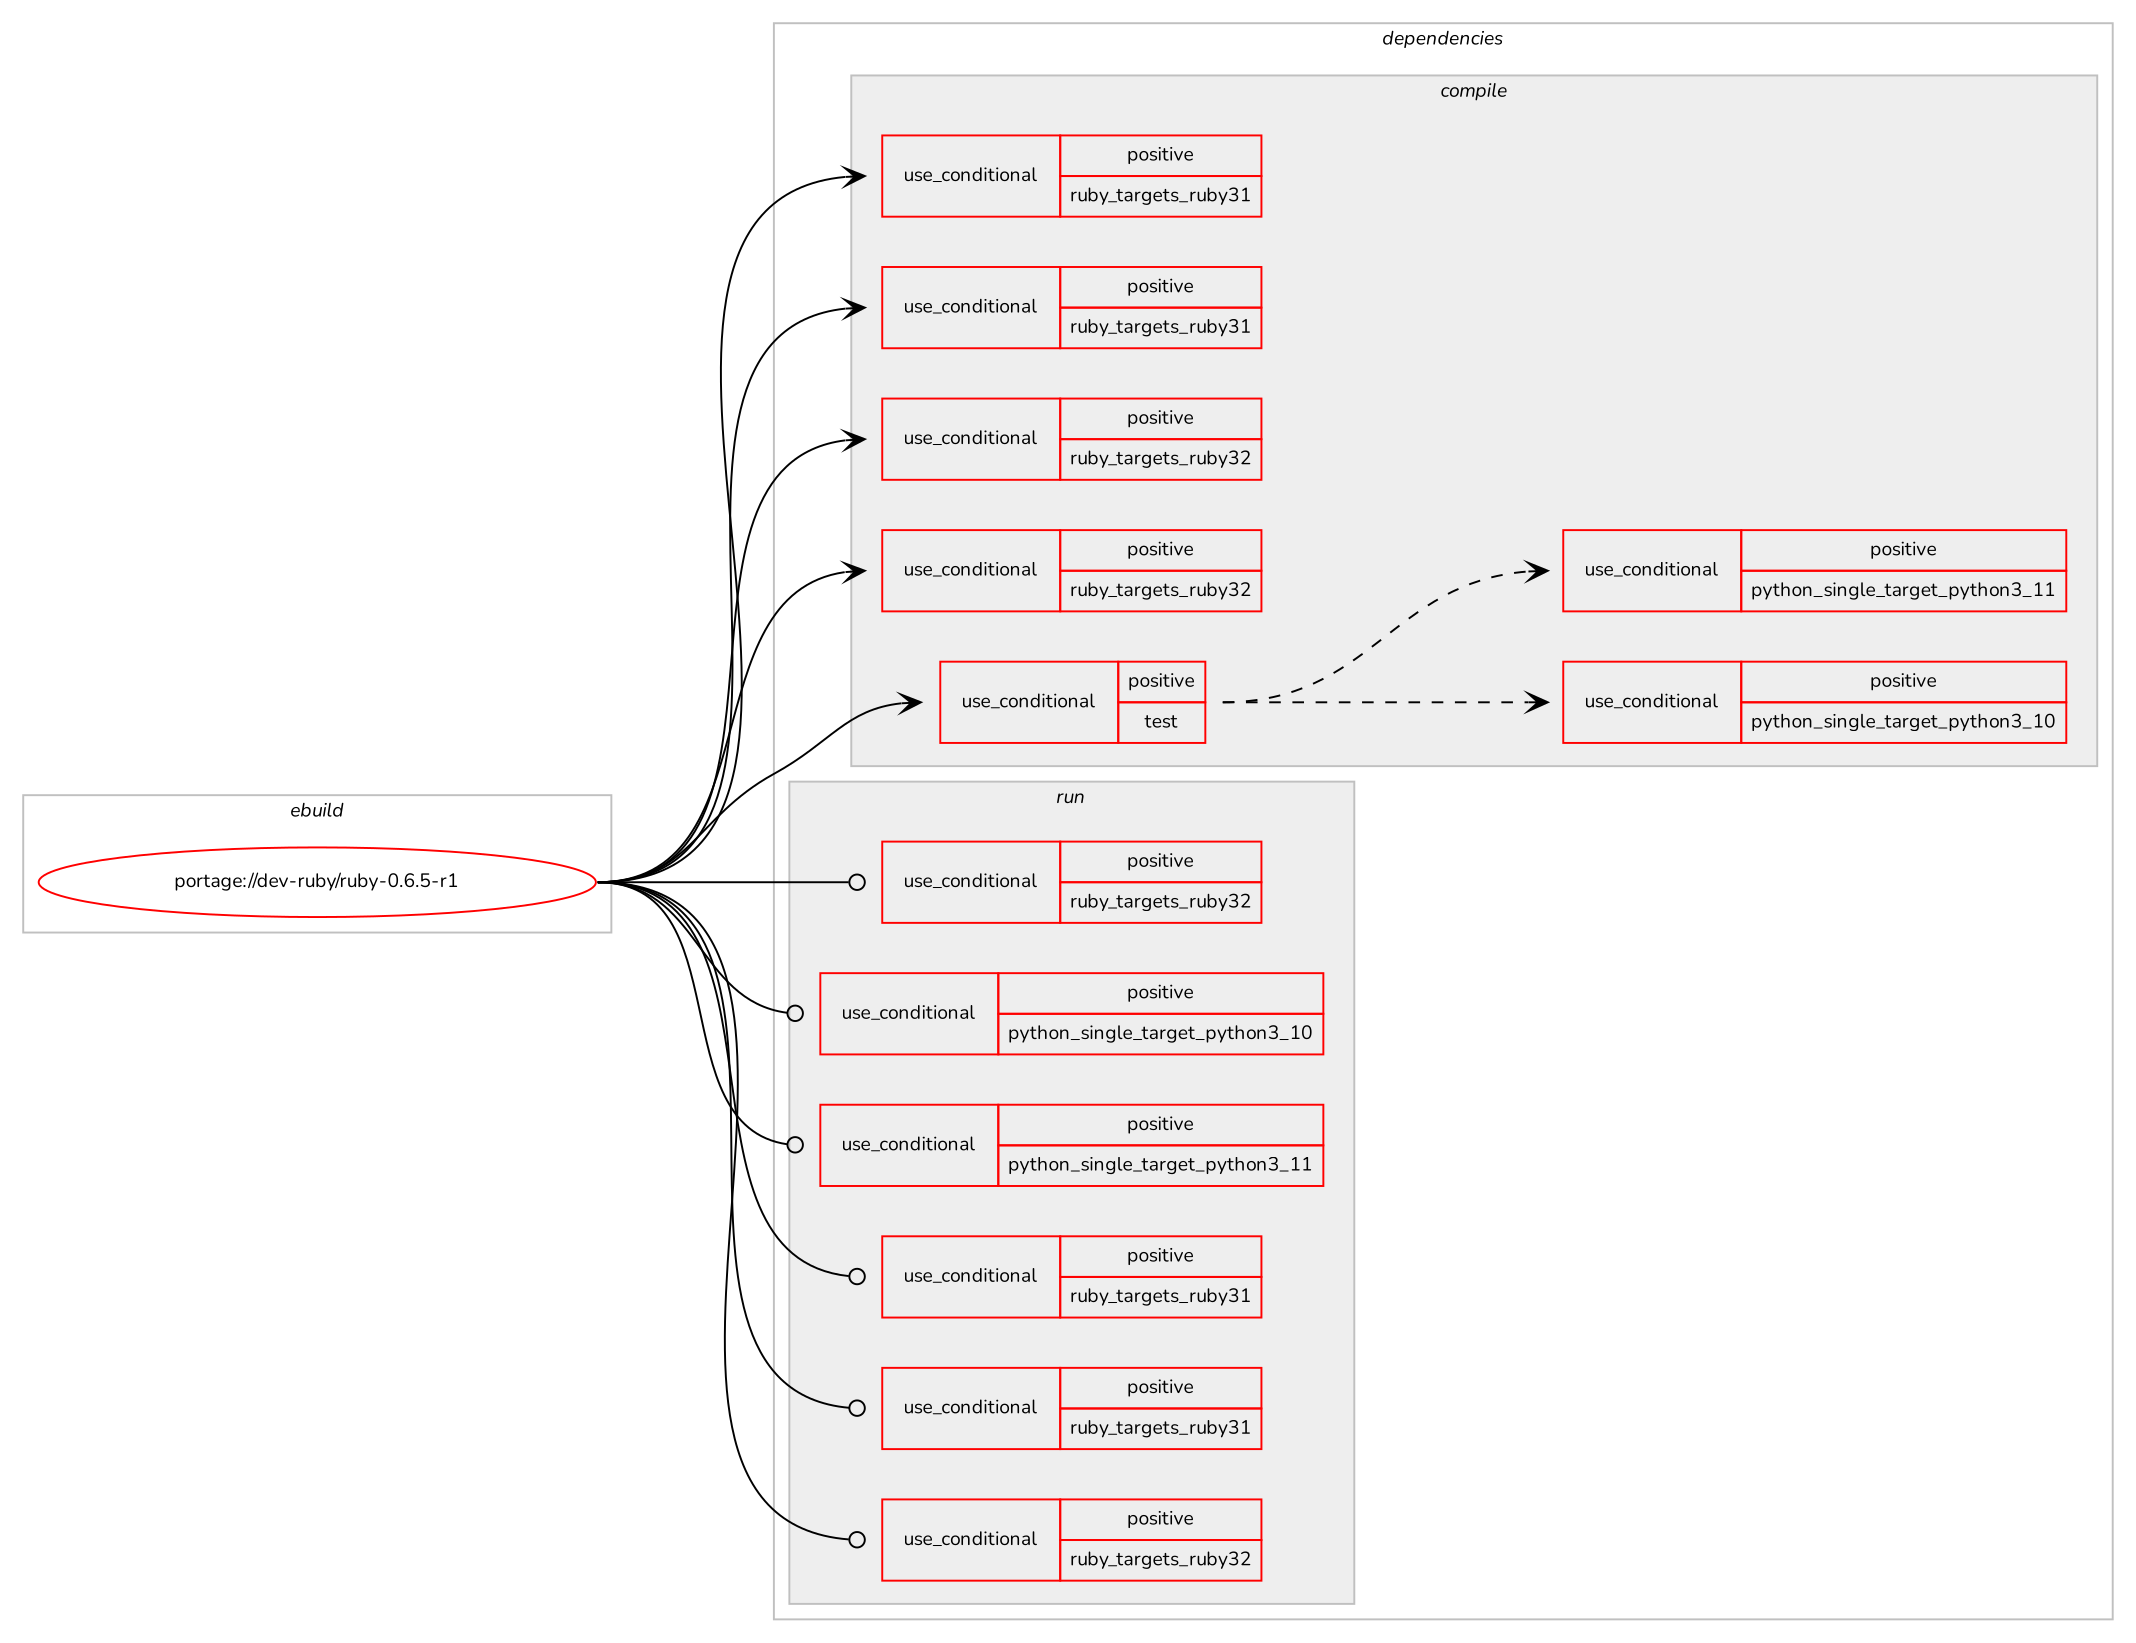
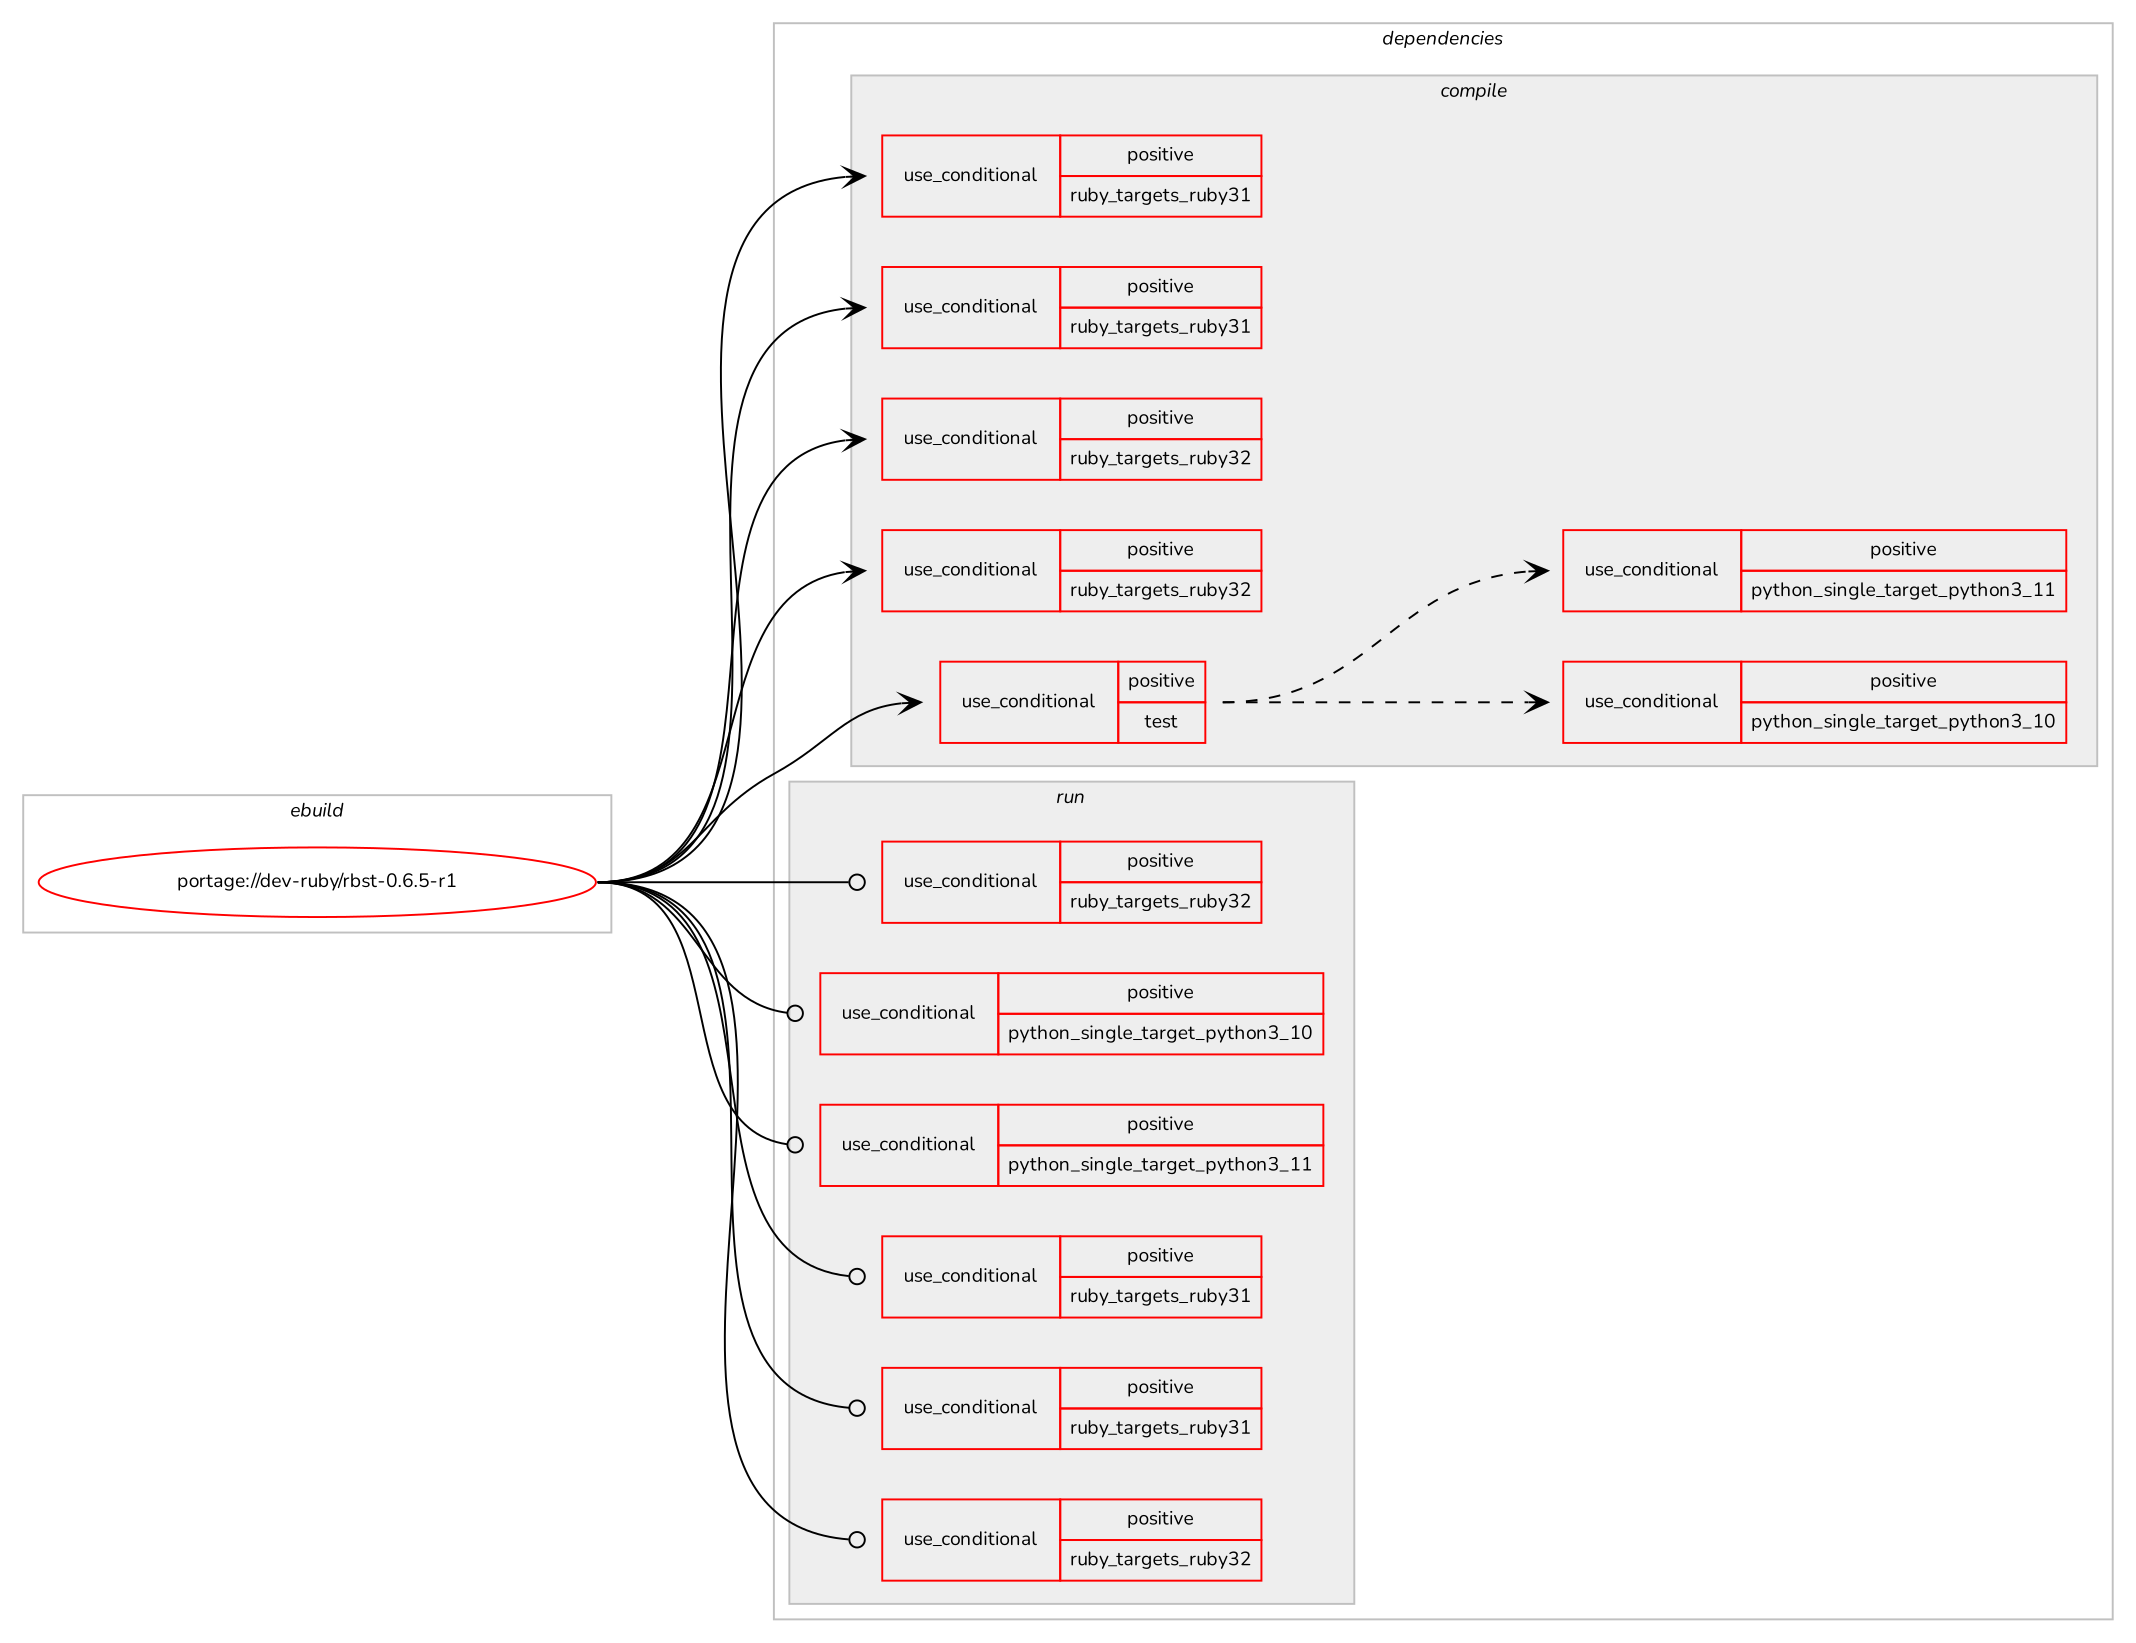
(317, 882) -> (317, 882)
